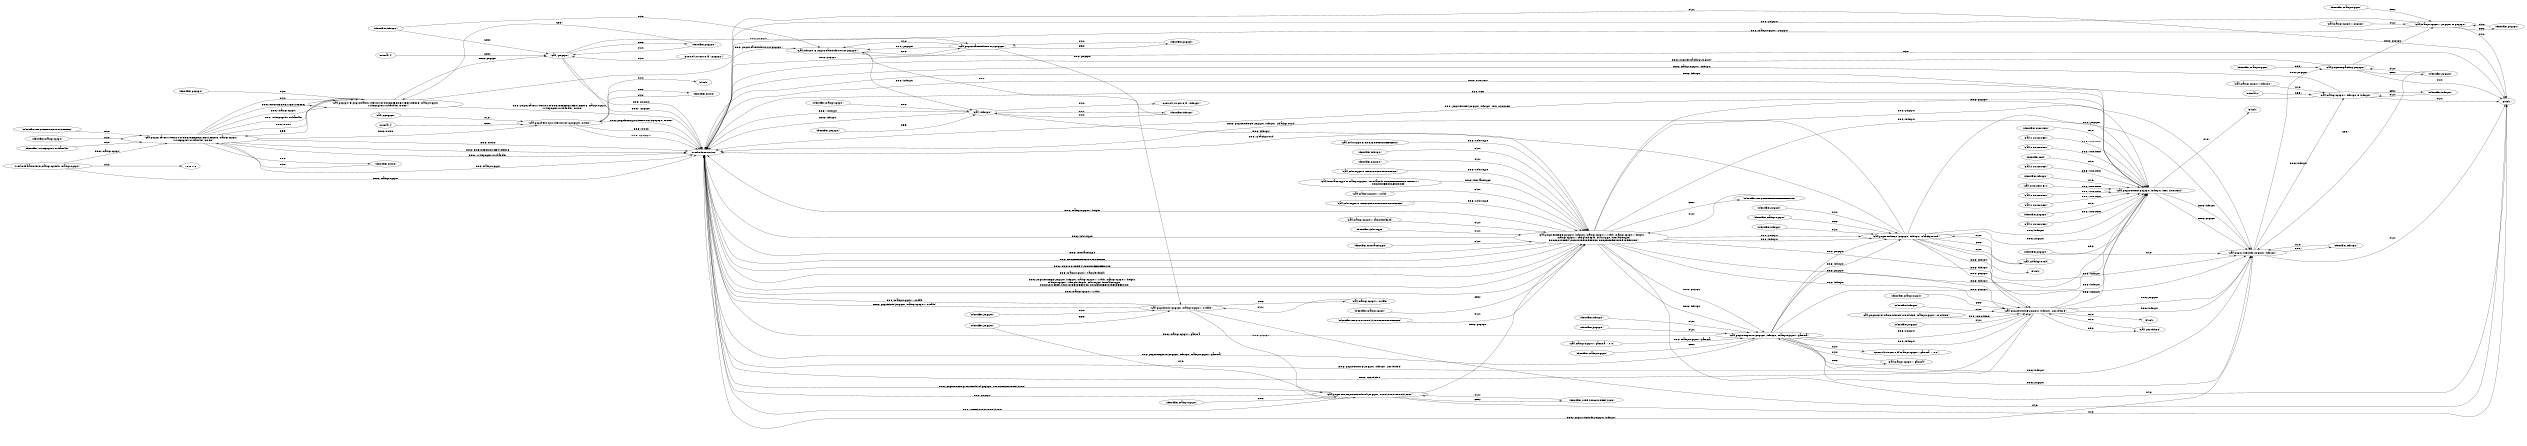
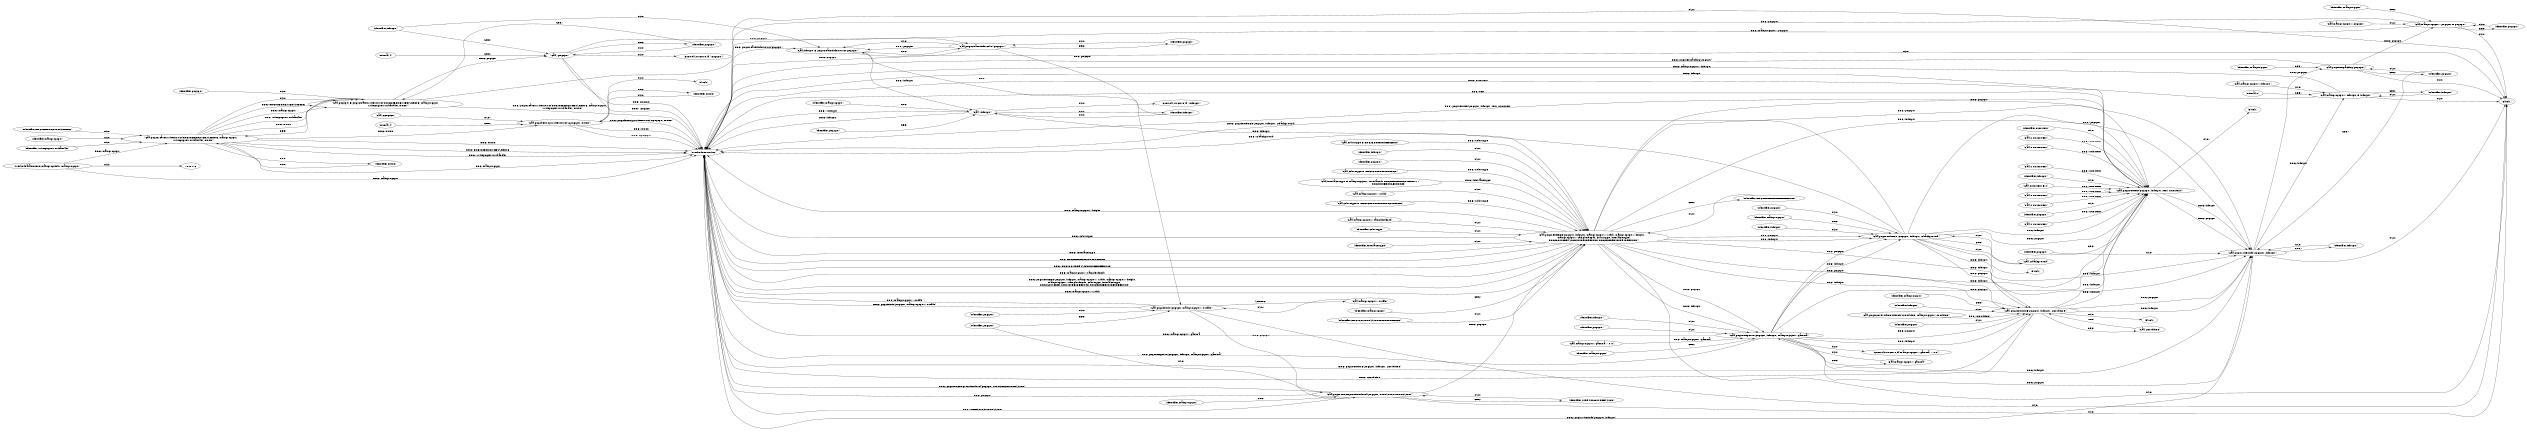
(982, 46) -> (982, 46)
(629, 60) -> (624, 56)
(2036, 157) -> none
(1261, 301) -> (1261, 301)
(2092, 319) -> (2092, 319)
